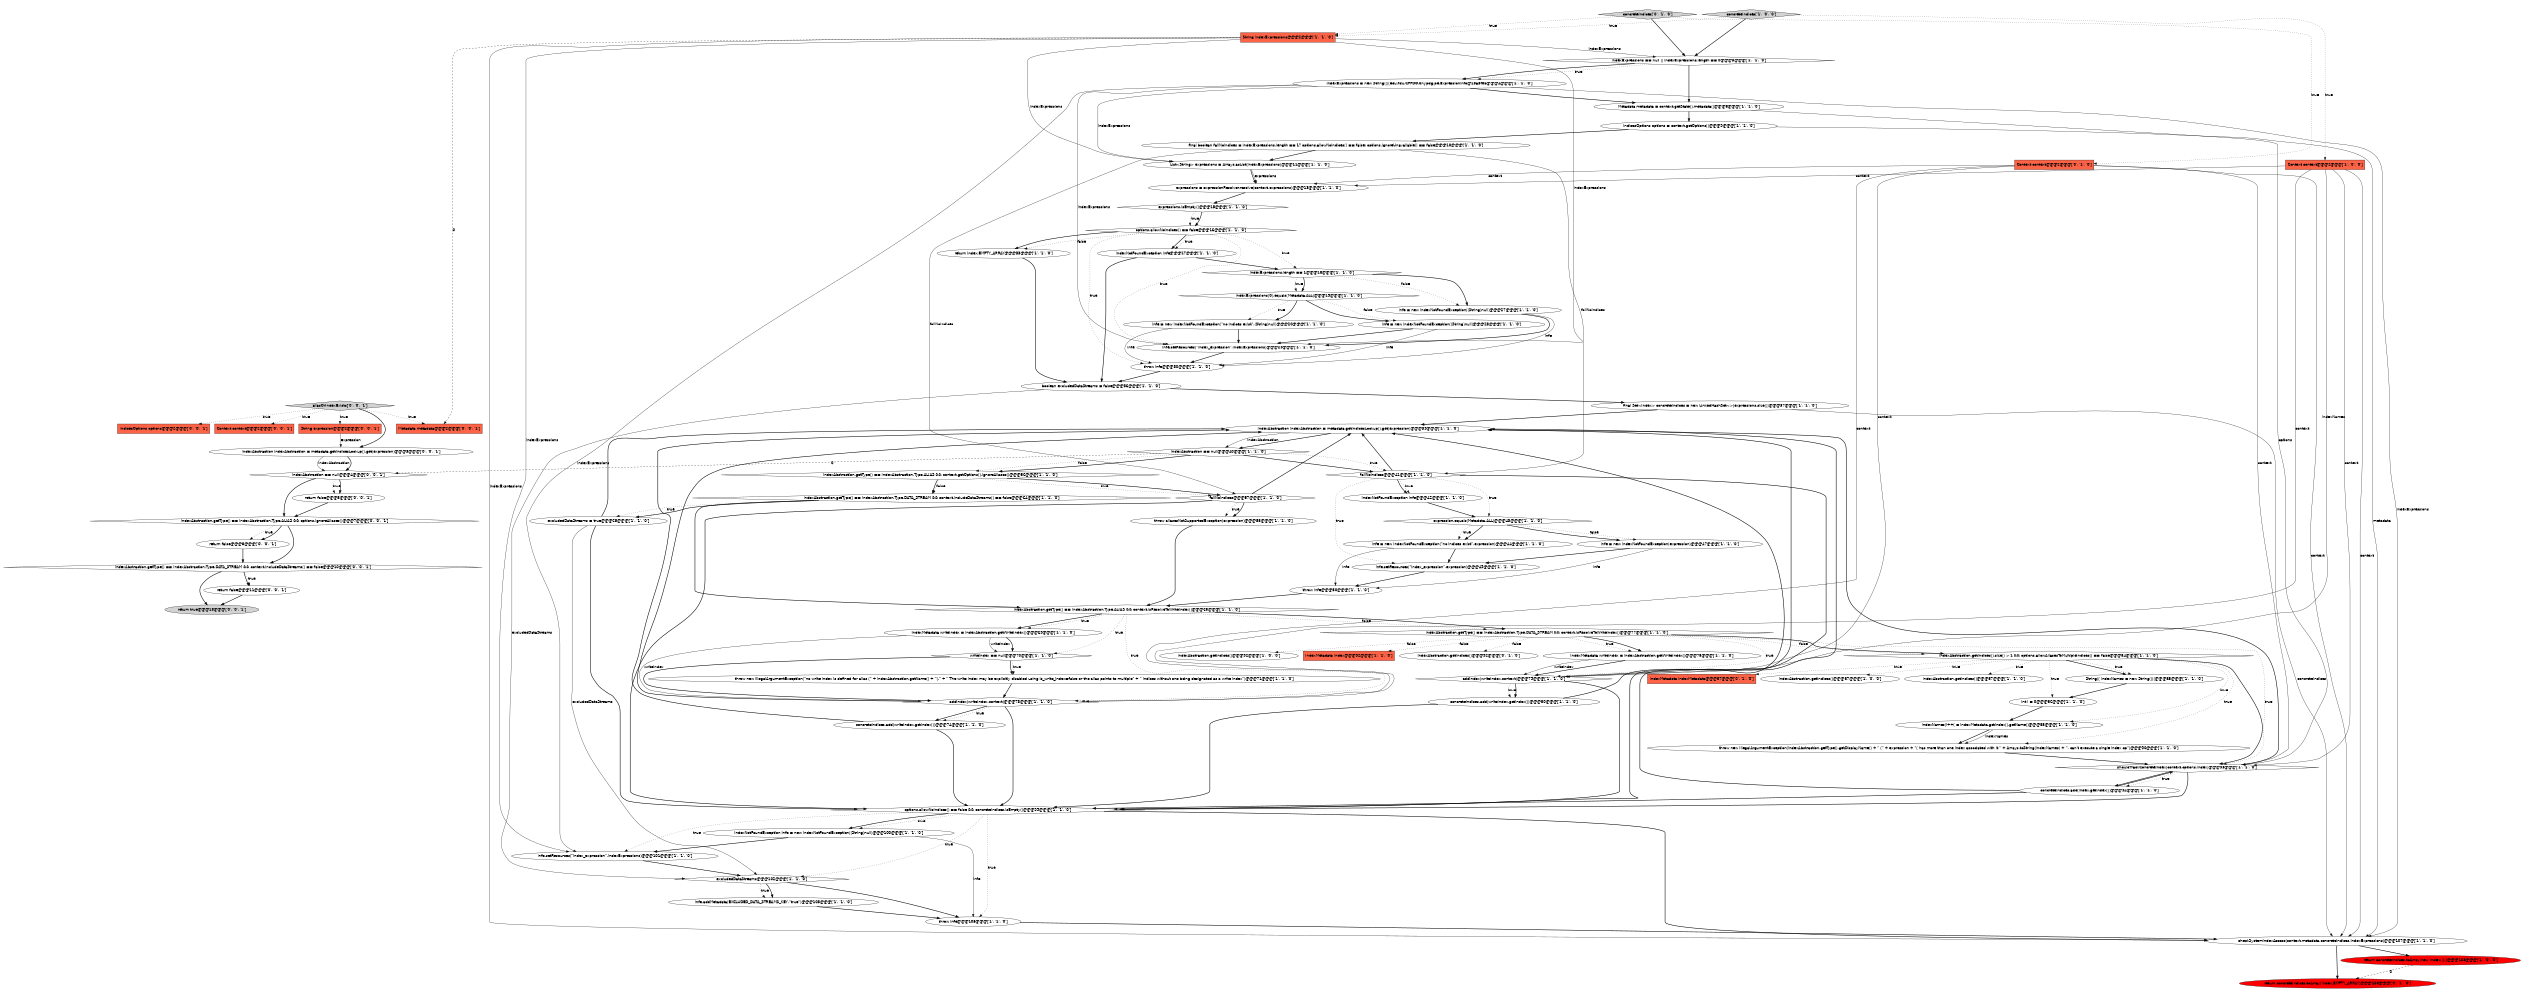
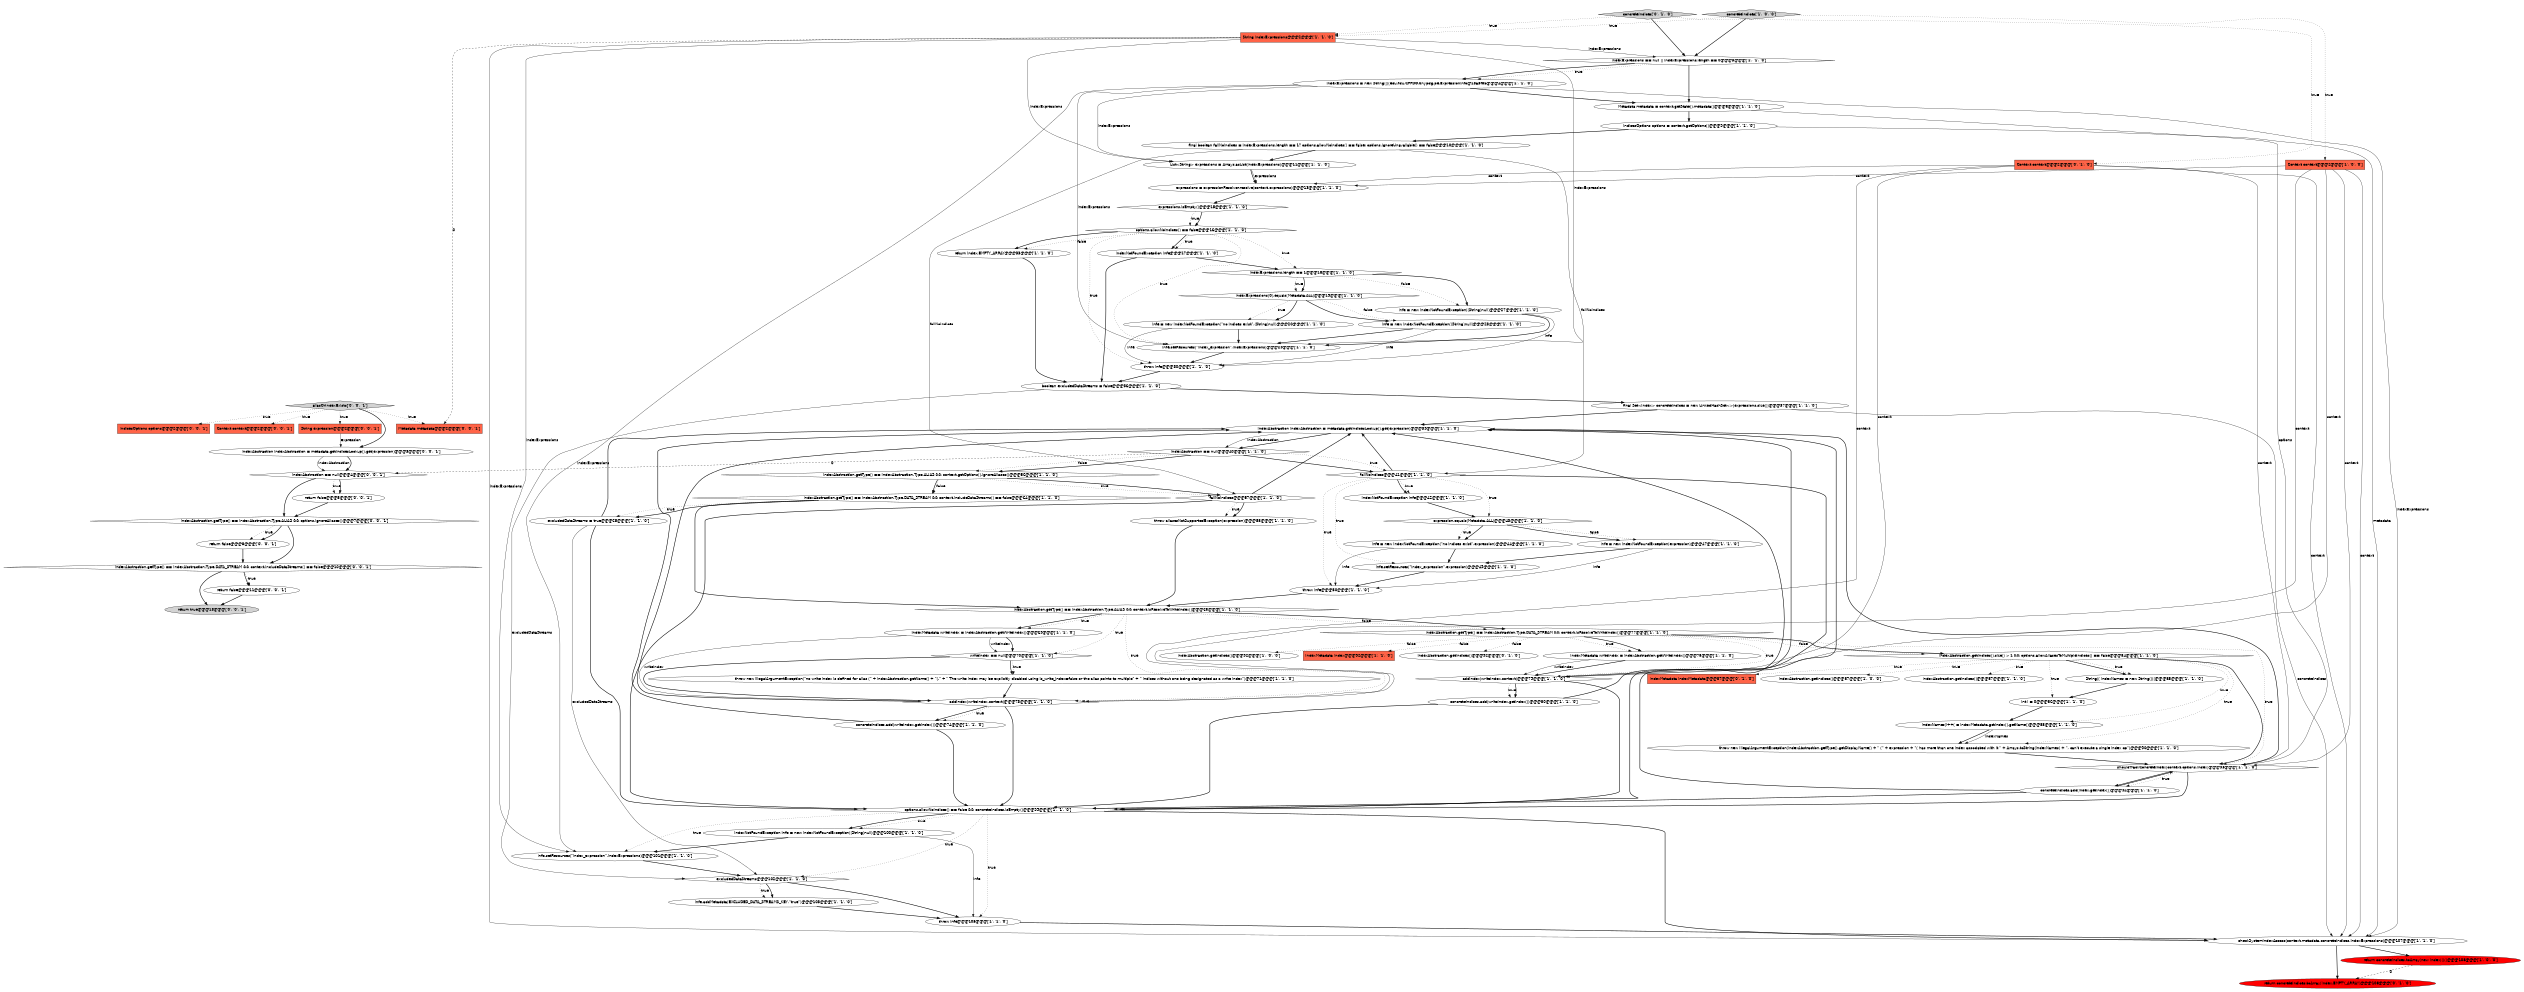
(2334, 417) -> (2334, 417)
none -> (1324, 514)
